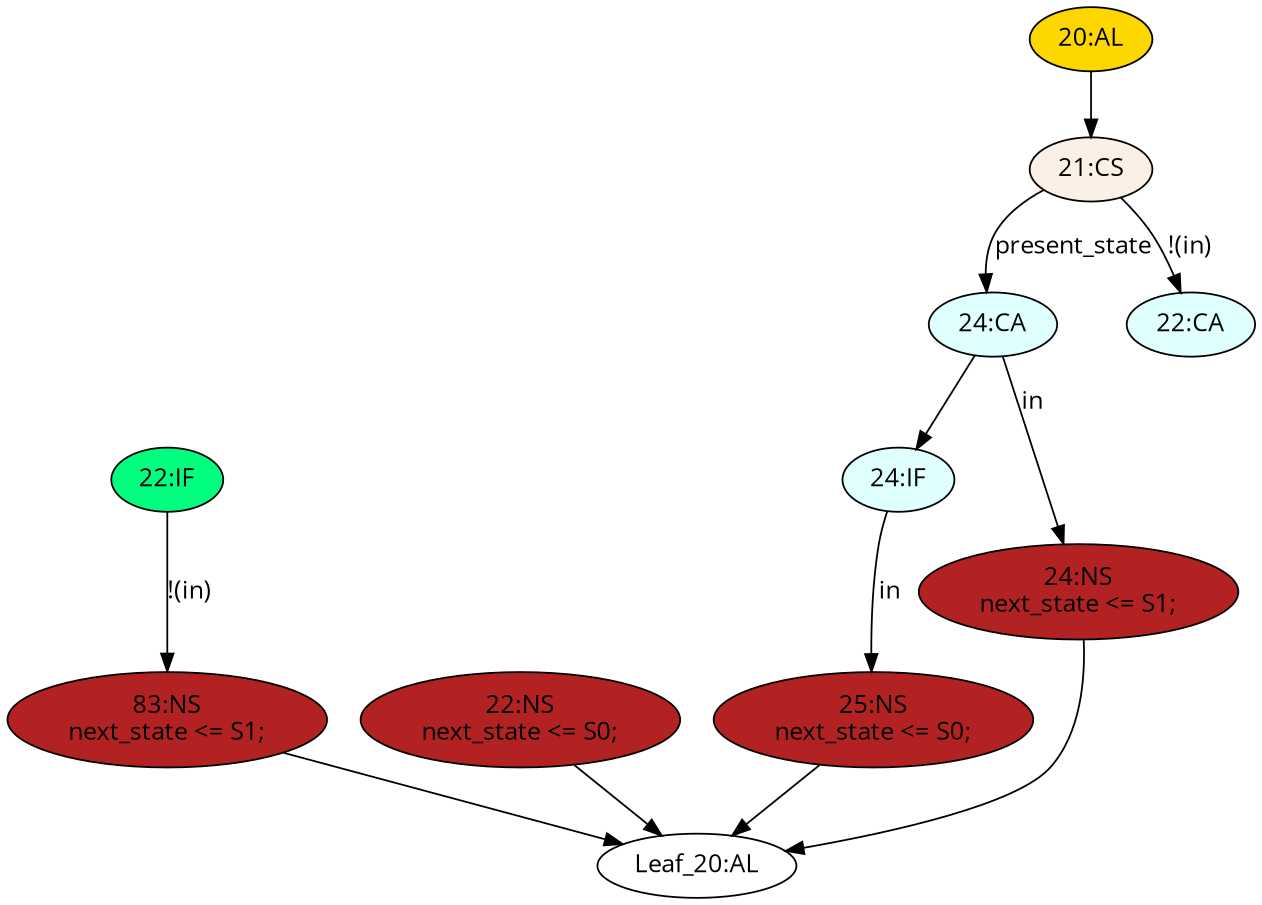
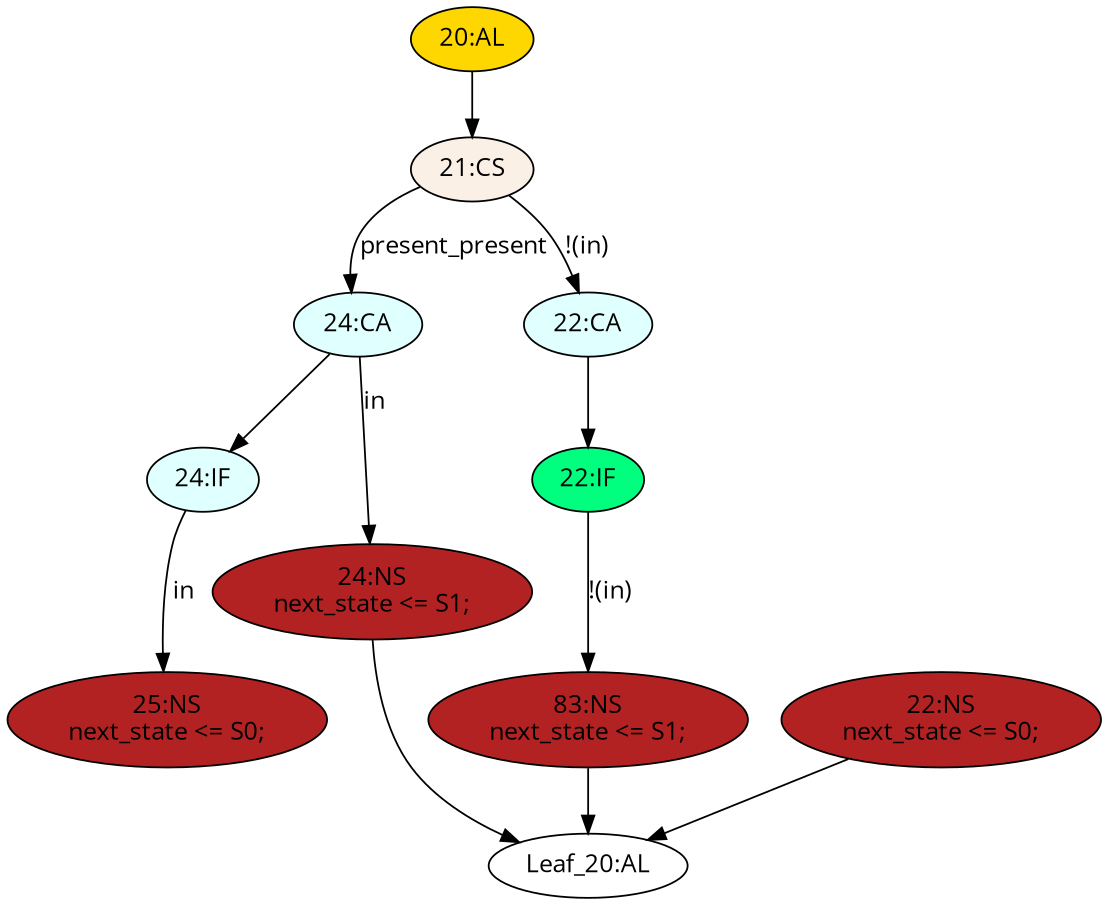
(1073, 247) -> (454, 247)
none -> (588, 393)
(783, 795) -> none
